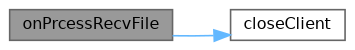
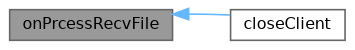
(193, 36) -> (210, 14)
